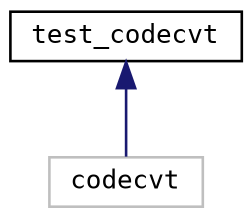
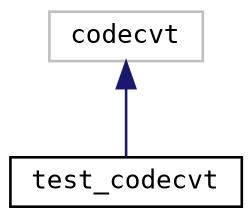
(126, 123) -> (126, 123)
